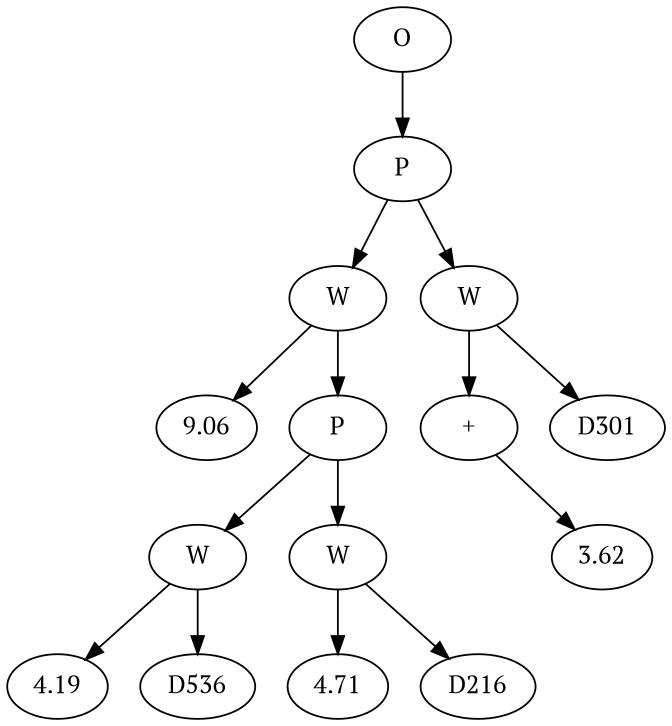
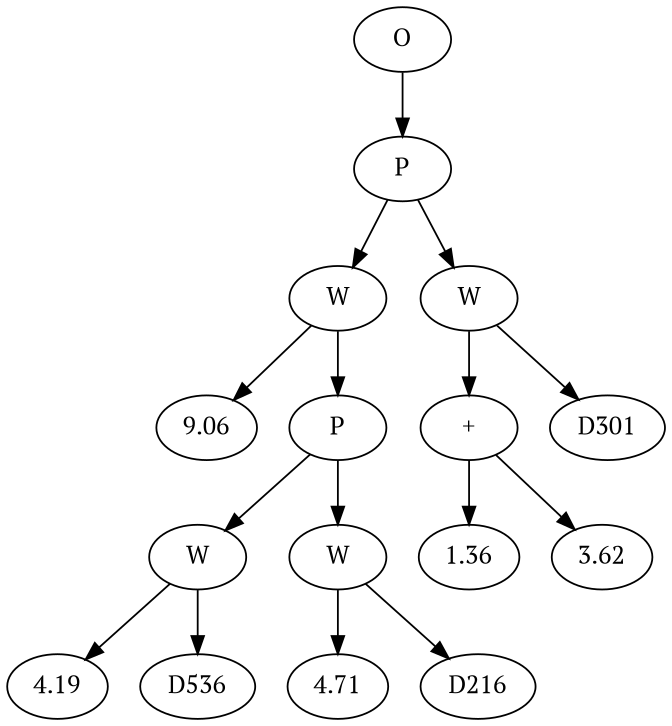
none -> (469, 557)
